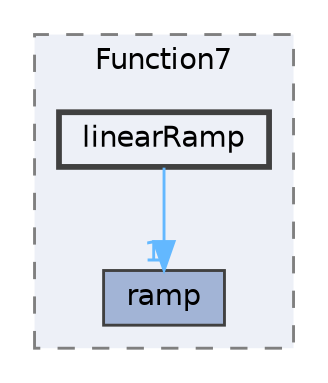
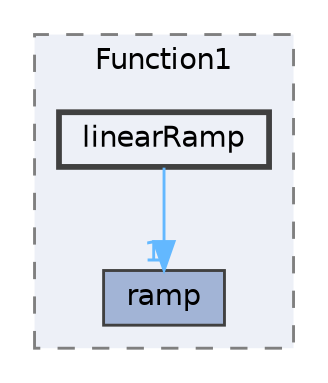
(164, 62) -> (164, 62)
